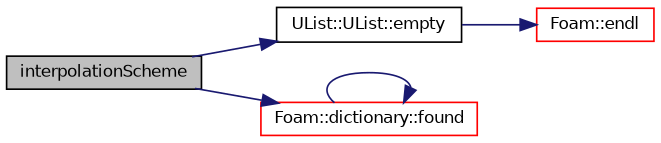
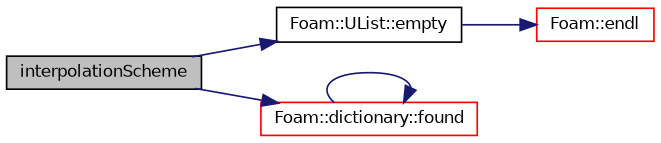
(369, 25) -> (369, 25)
